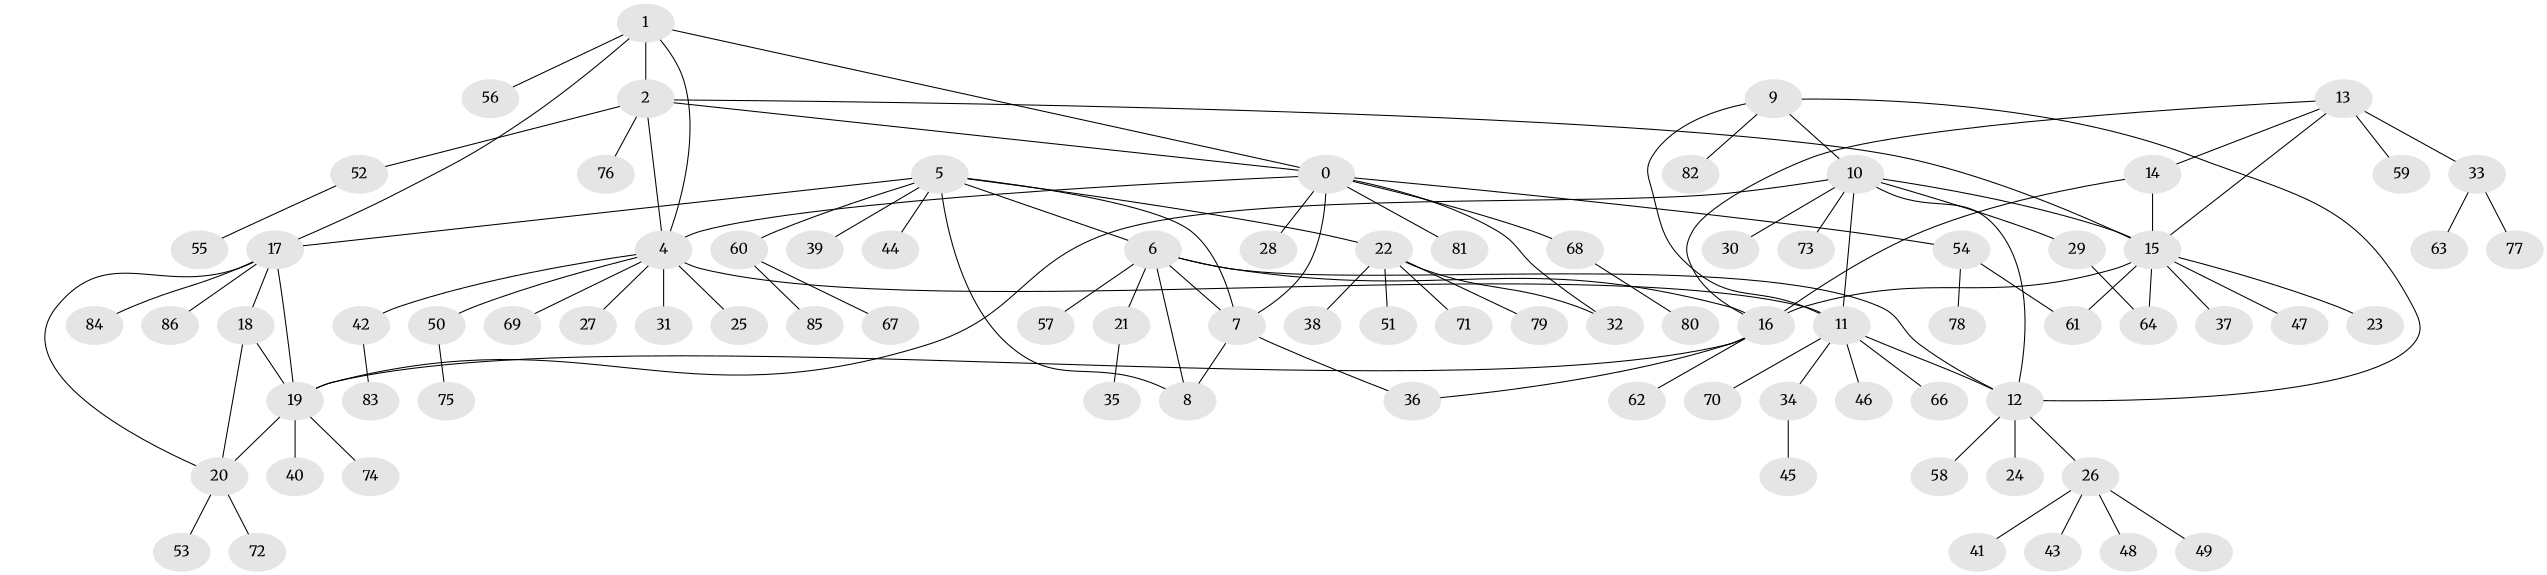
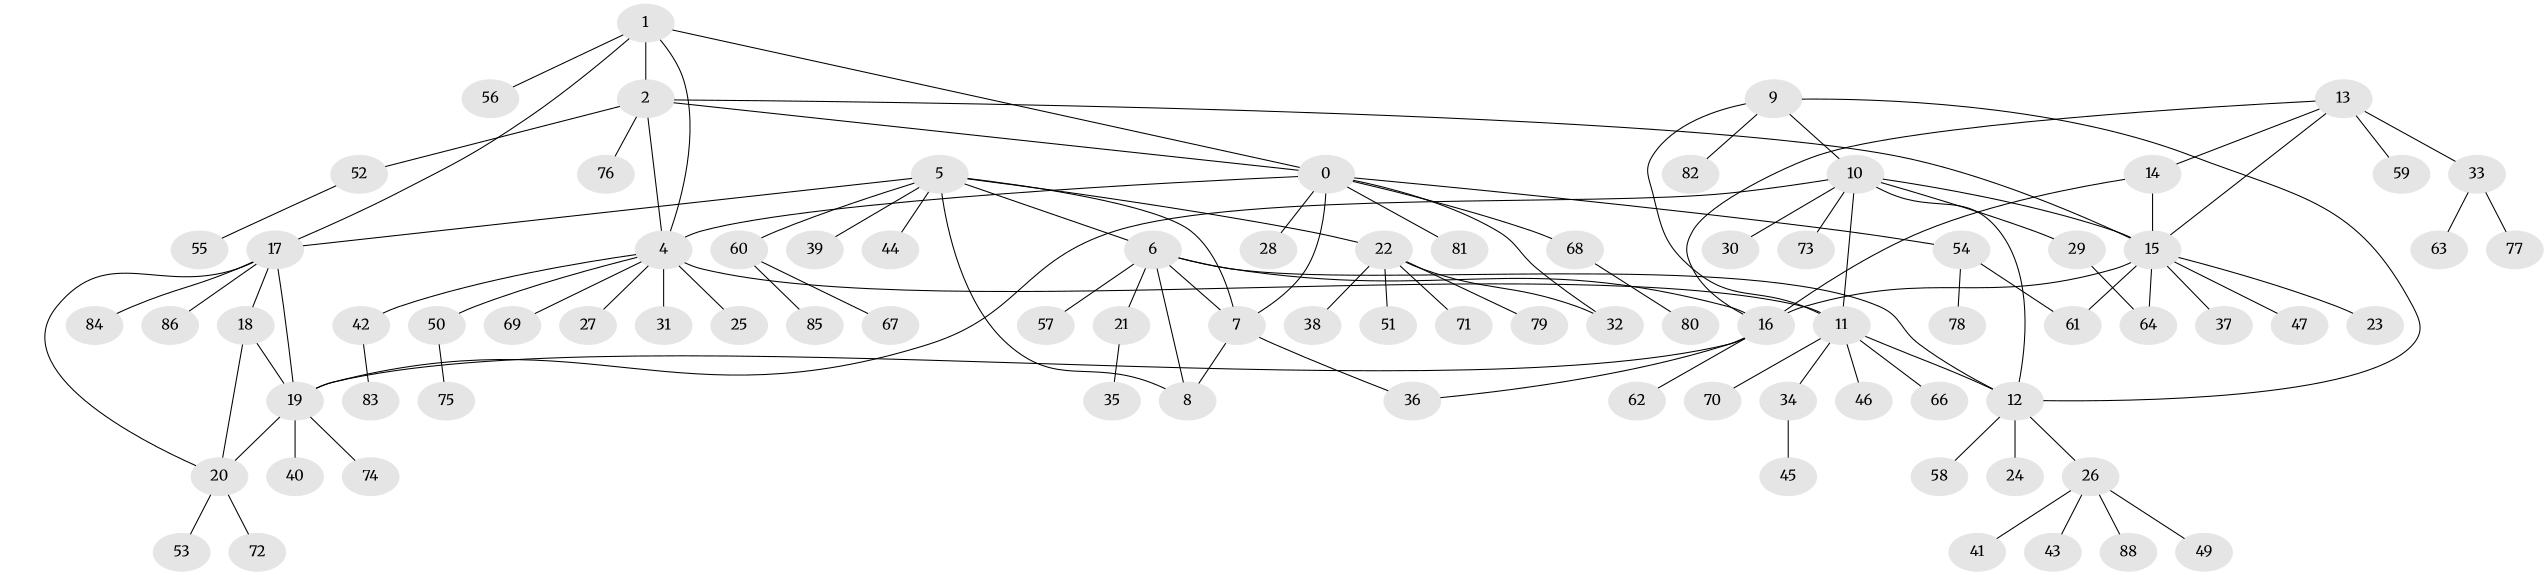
(2128, 552) -> (2128, 552)
